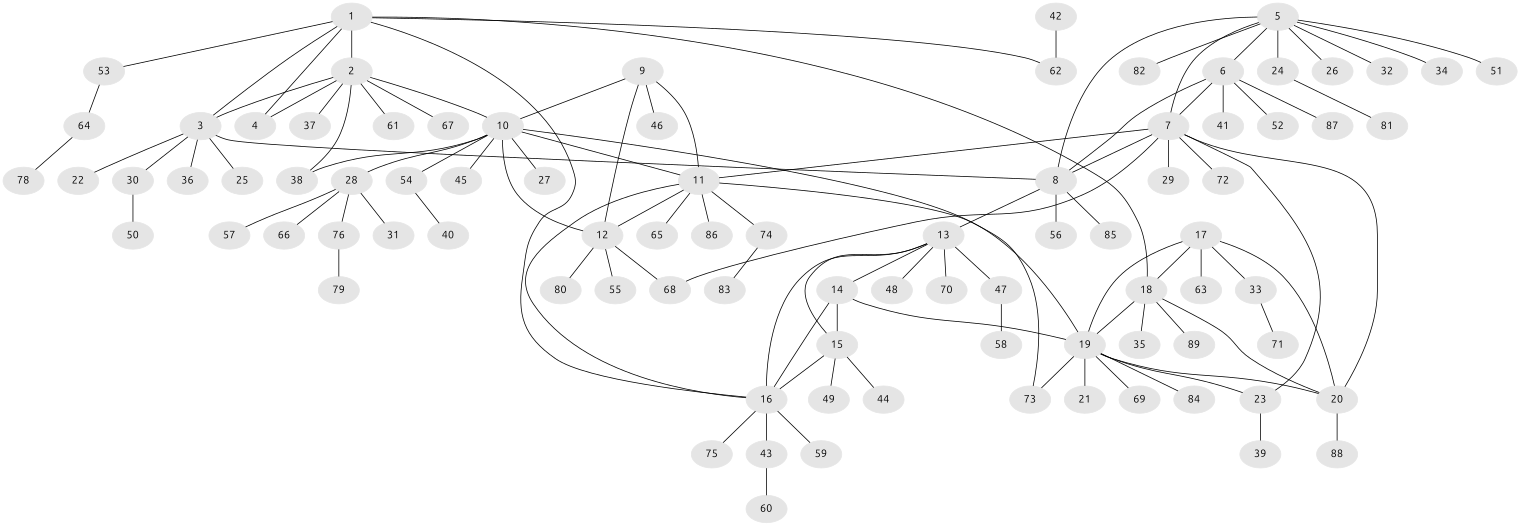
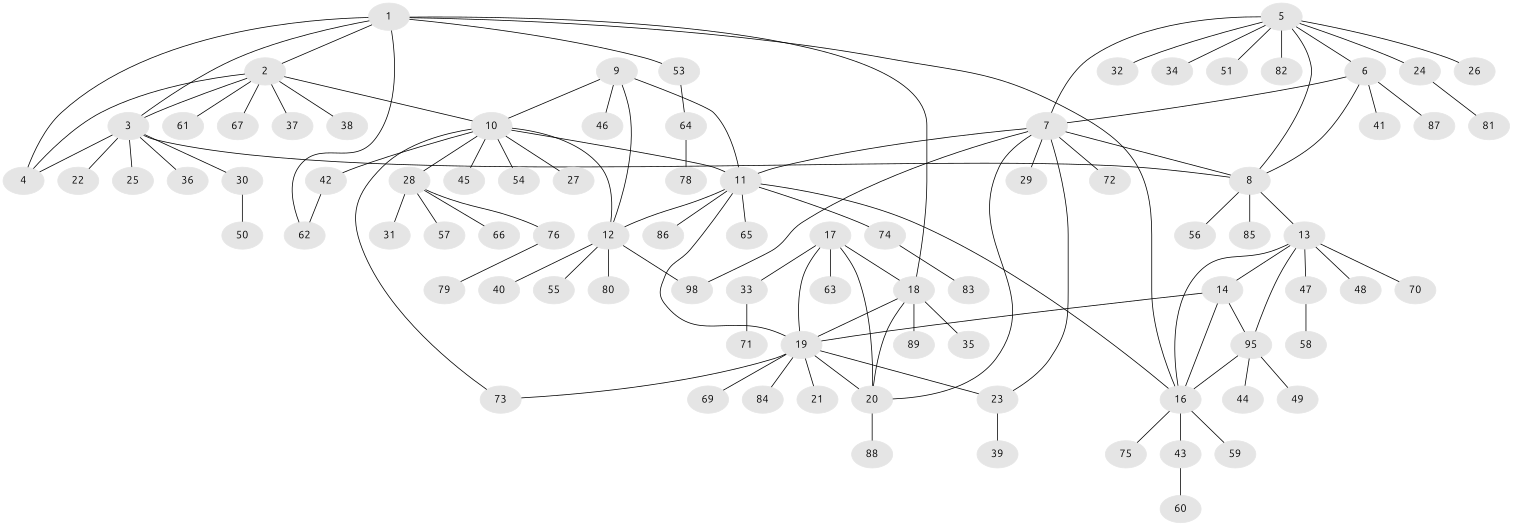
(1278, 126) -> none
none -> (76, 153)
(378, 156) -> (384, 158)
(427, 208) -> (554, 263)
(670, 290) -> (692, 290)
(837, 345) -> (1251, 345)
